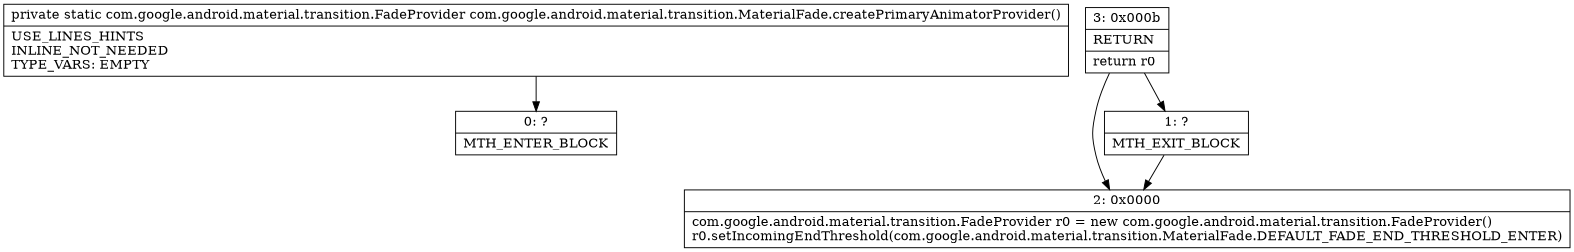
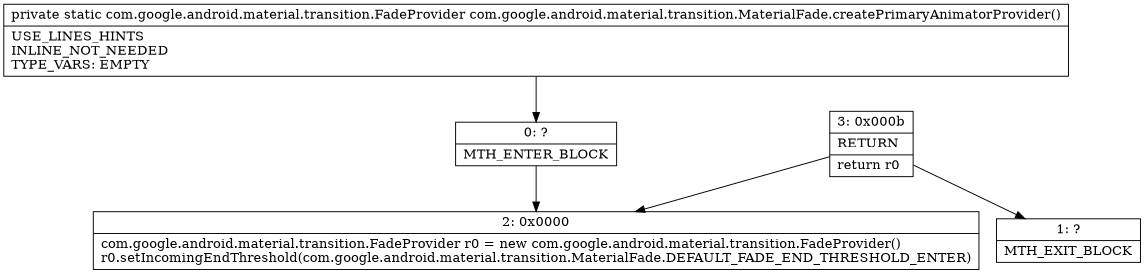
(1156, 168) -> (536, 184)
